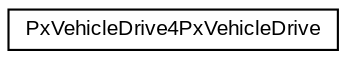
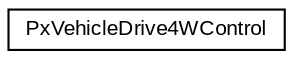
(173, 30) -> (147, 30)
